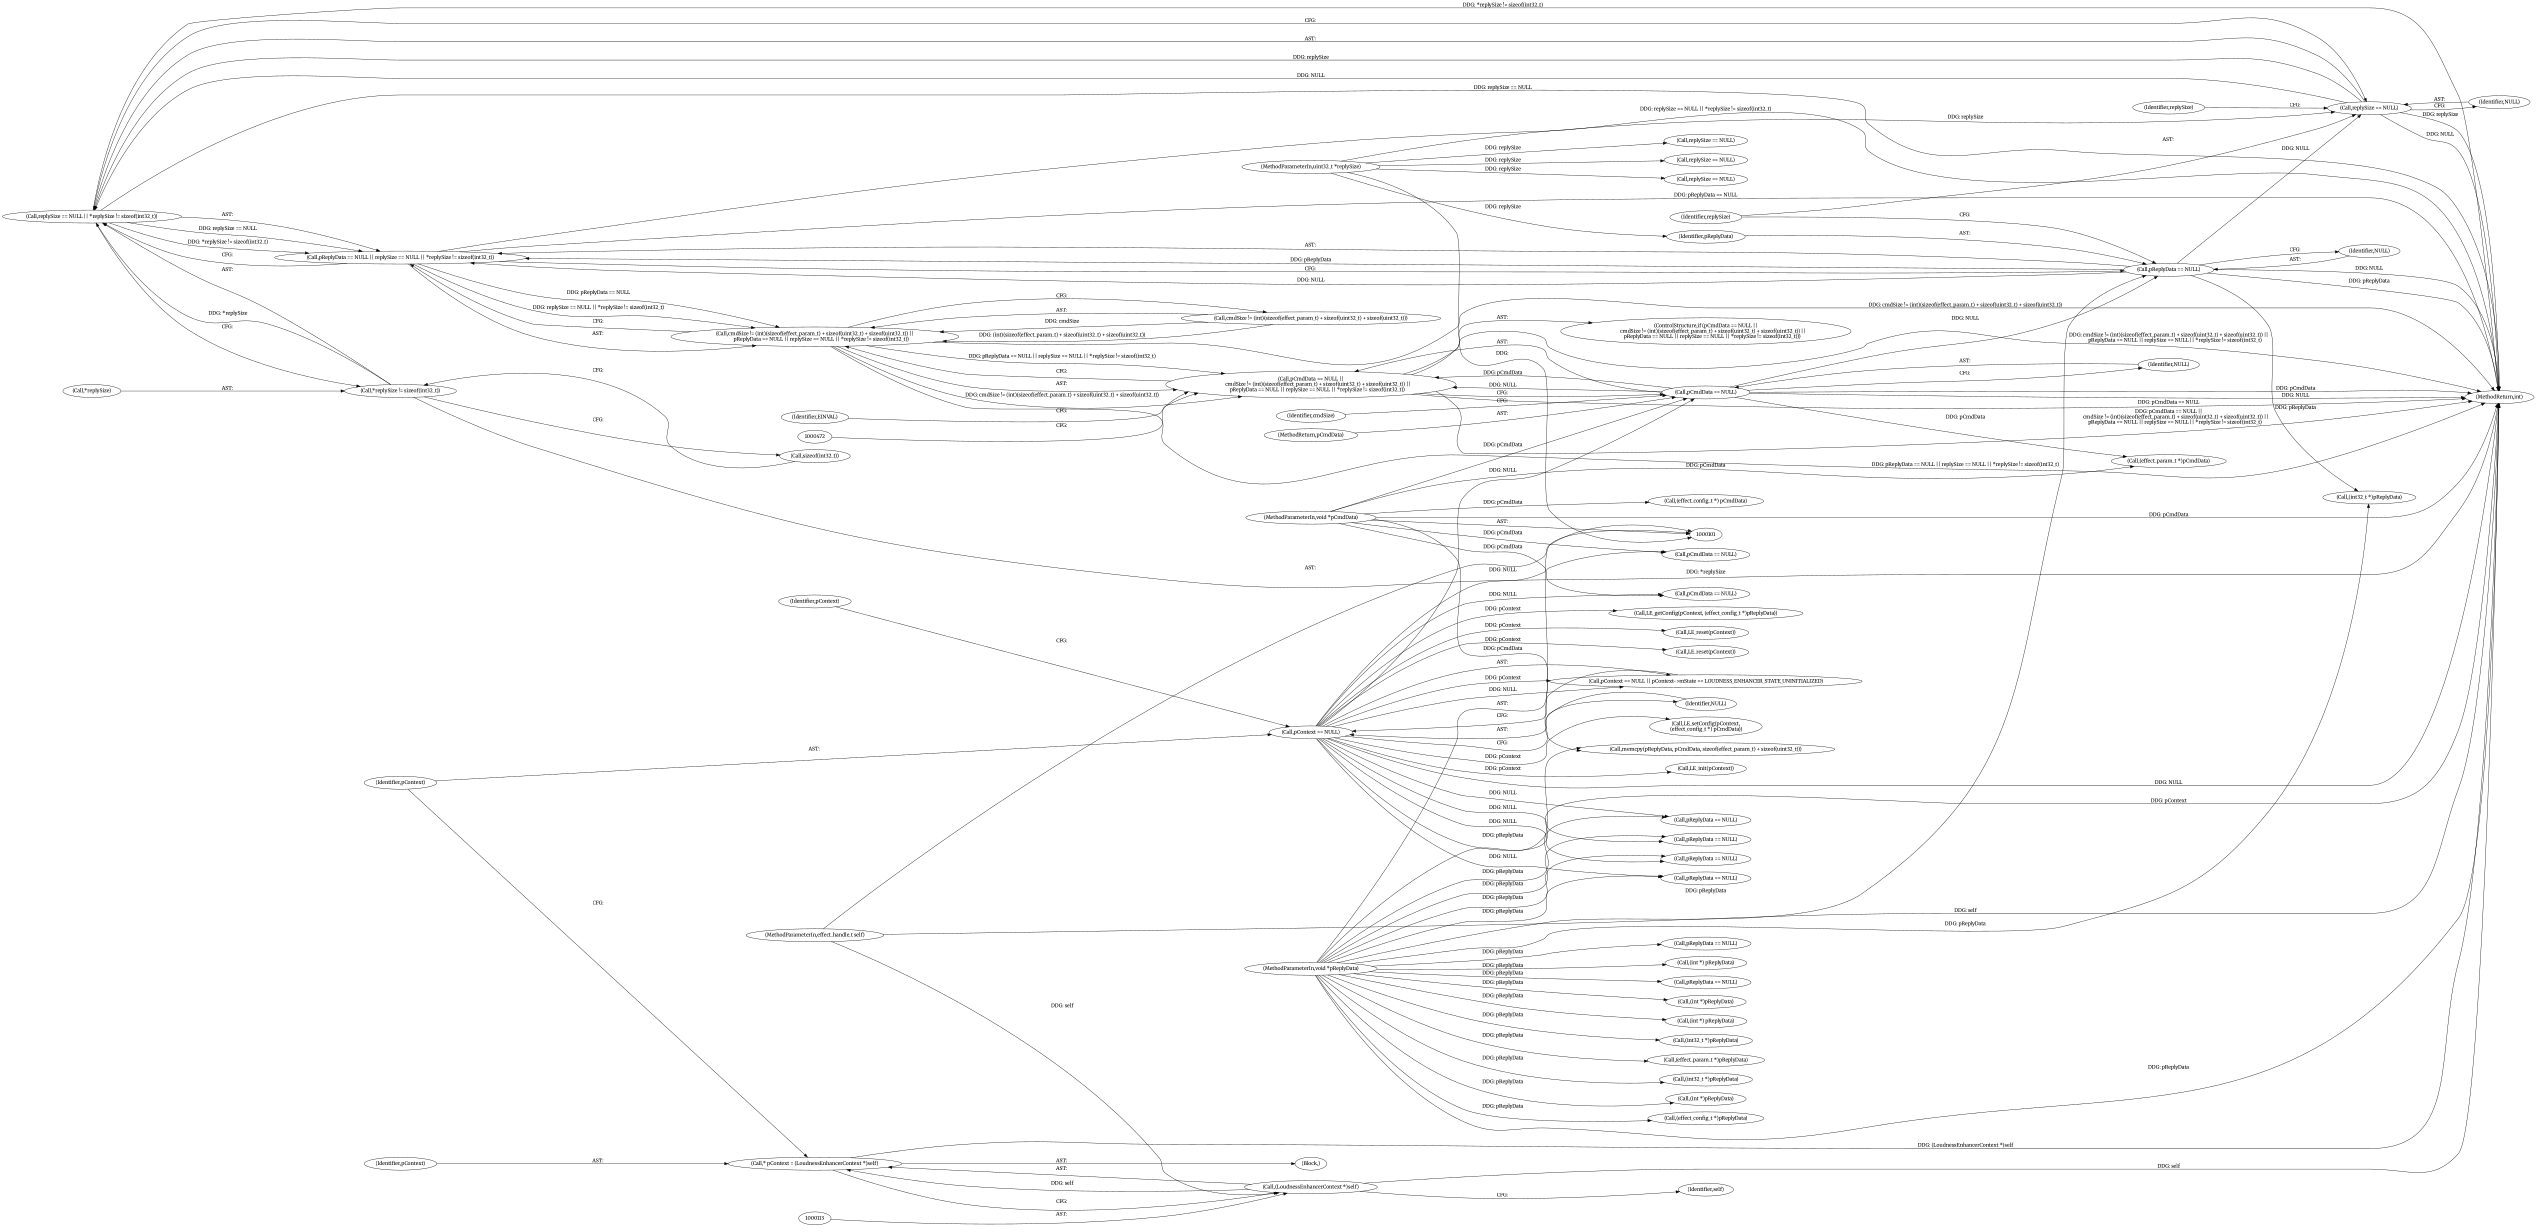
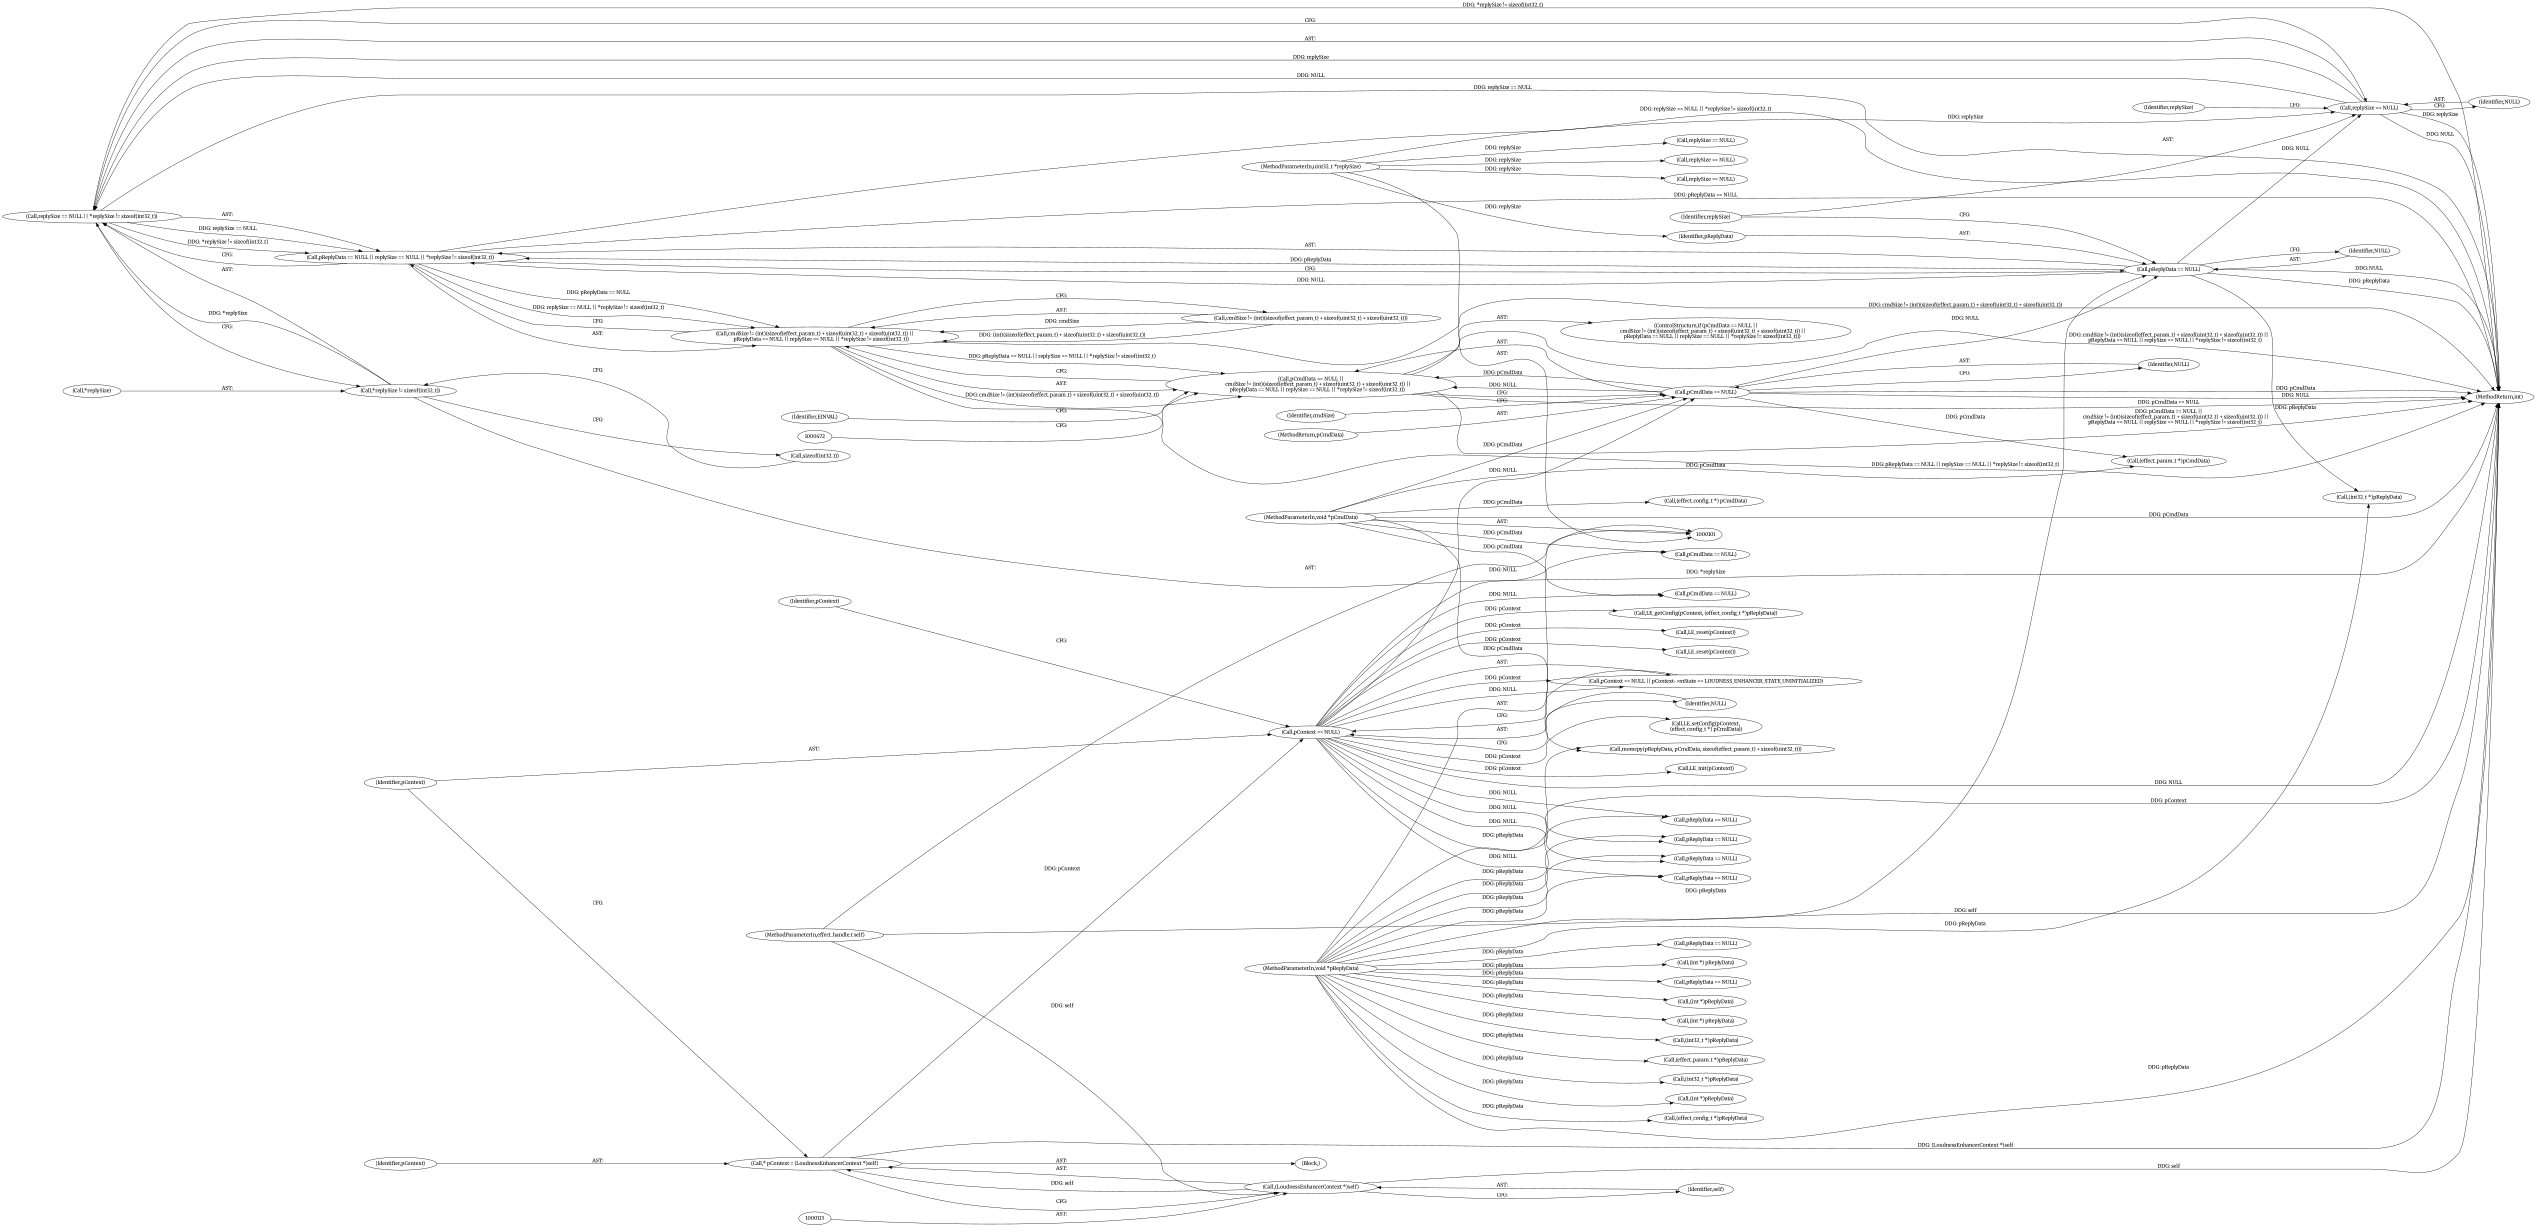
(1503, 353) -> (1503, 353)
none -> (1062, 949)
none -> (1530, 1188)
